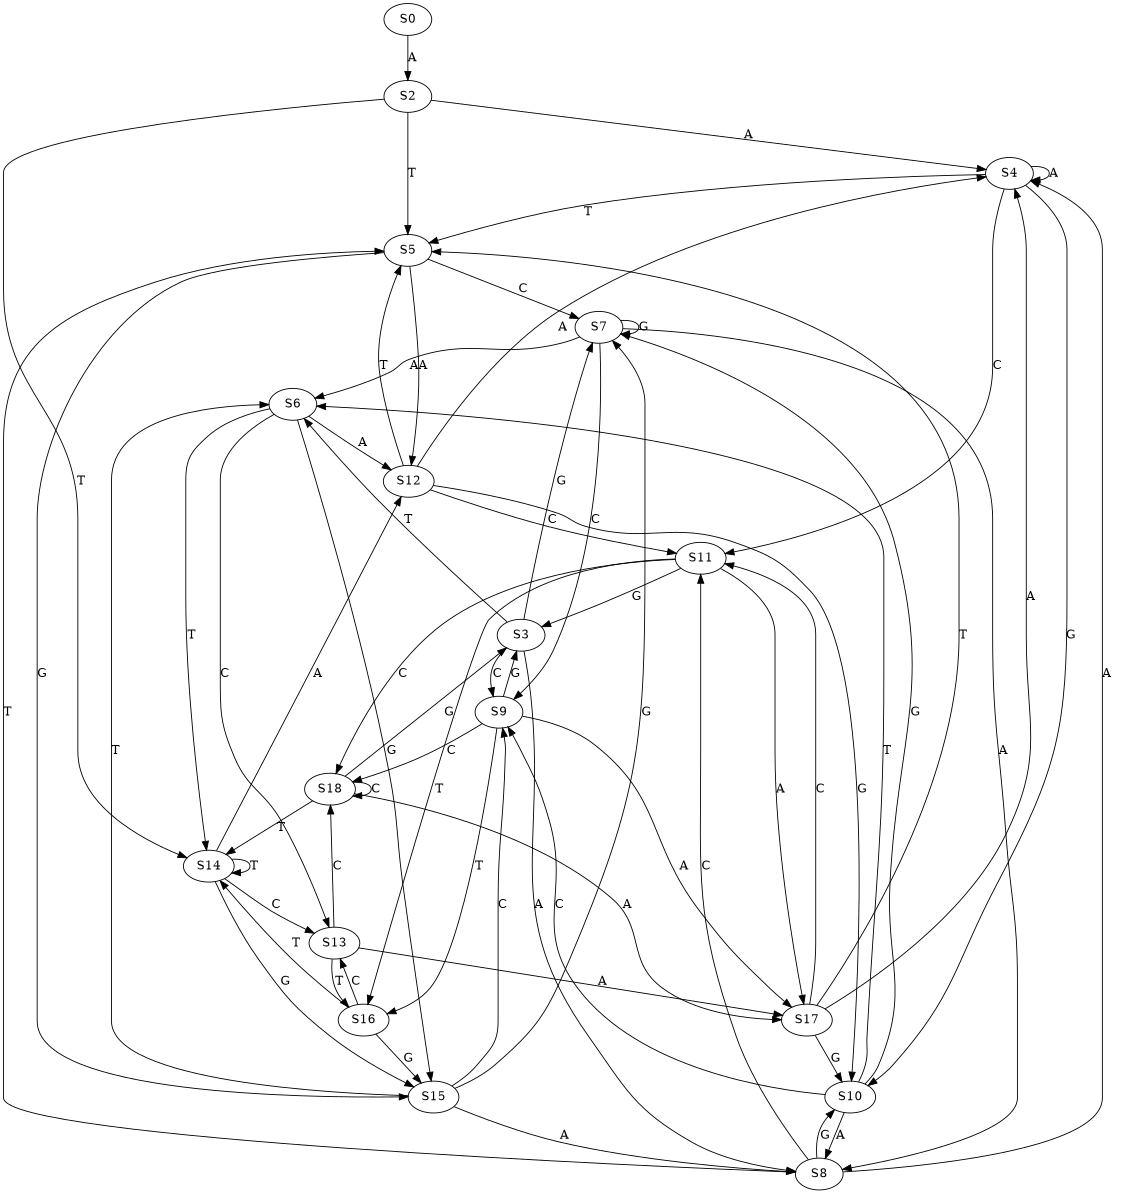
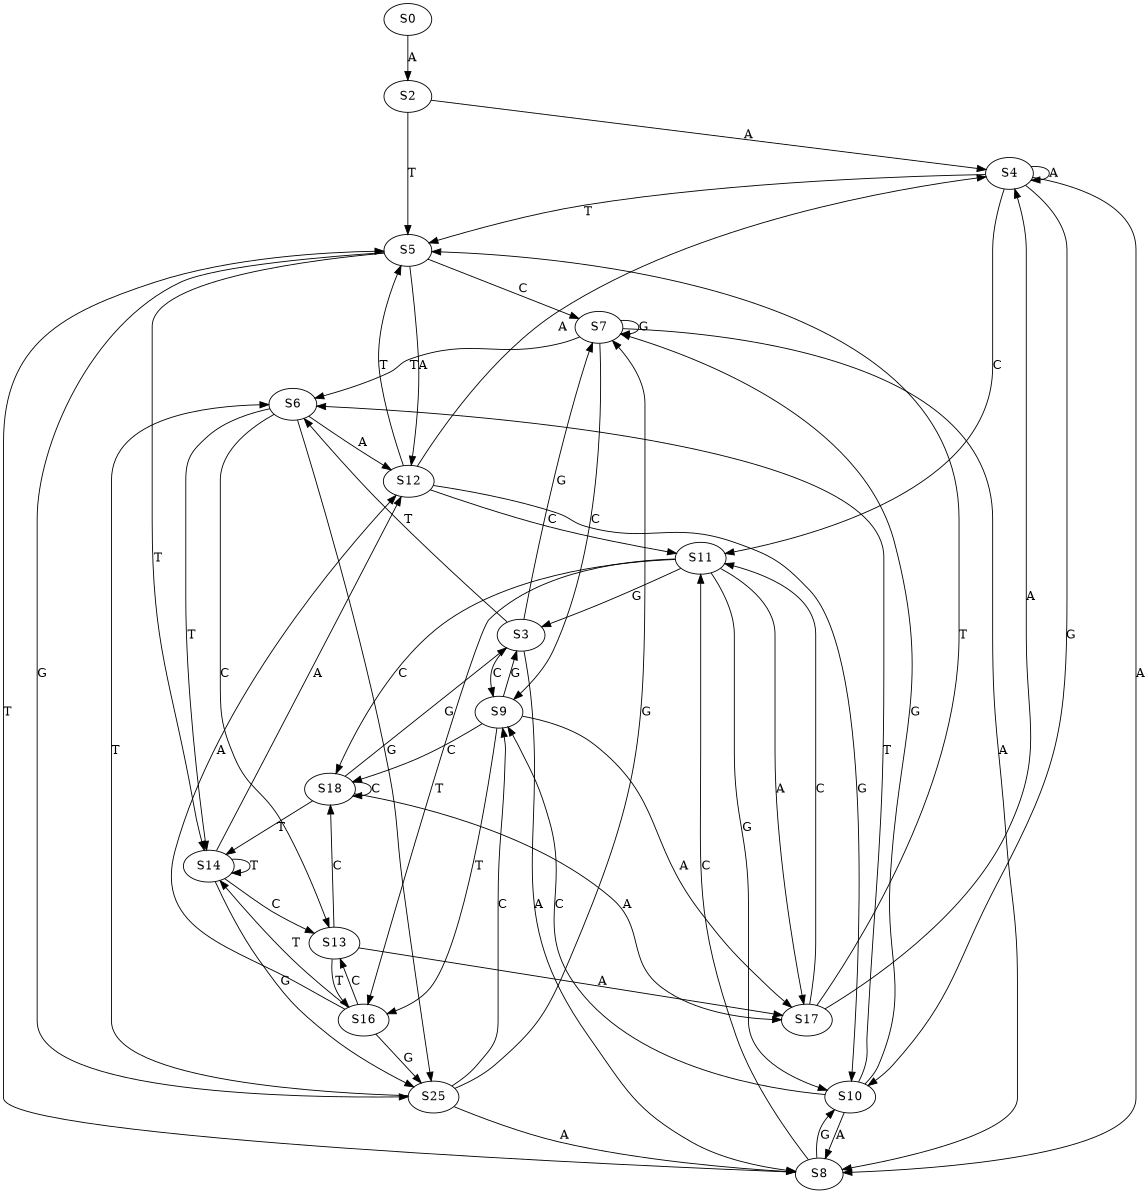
(13, 348) -> (152, 460)
(414, 366) -> (414, 366)
none -> (210, 761)
(1102, 766) -> (1136, 758)
(826, 1055) -> (744, 846)
(434, 1097) -> (434, 1097)
